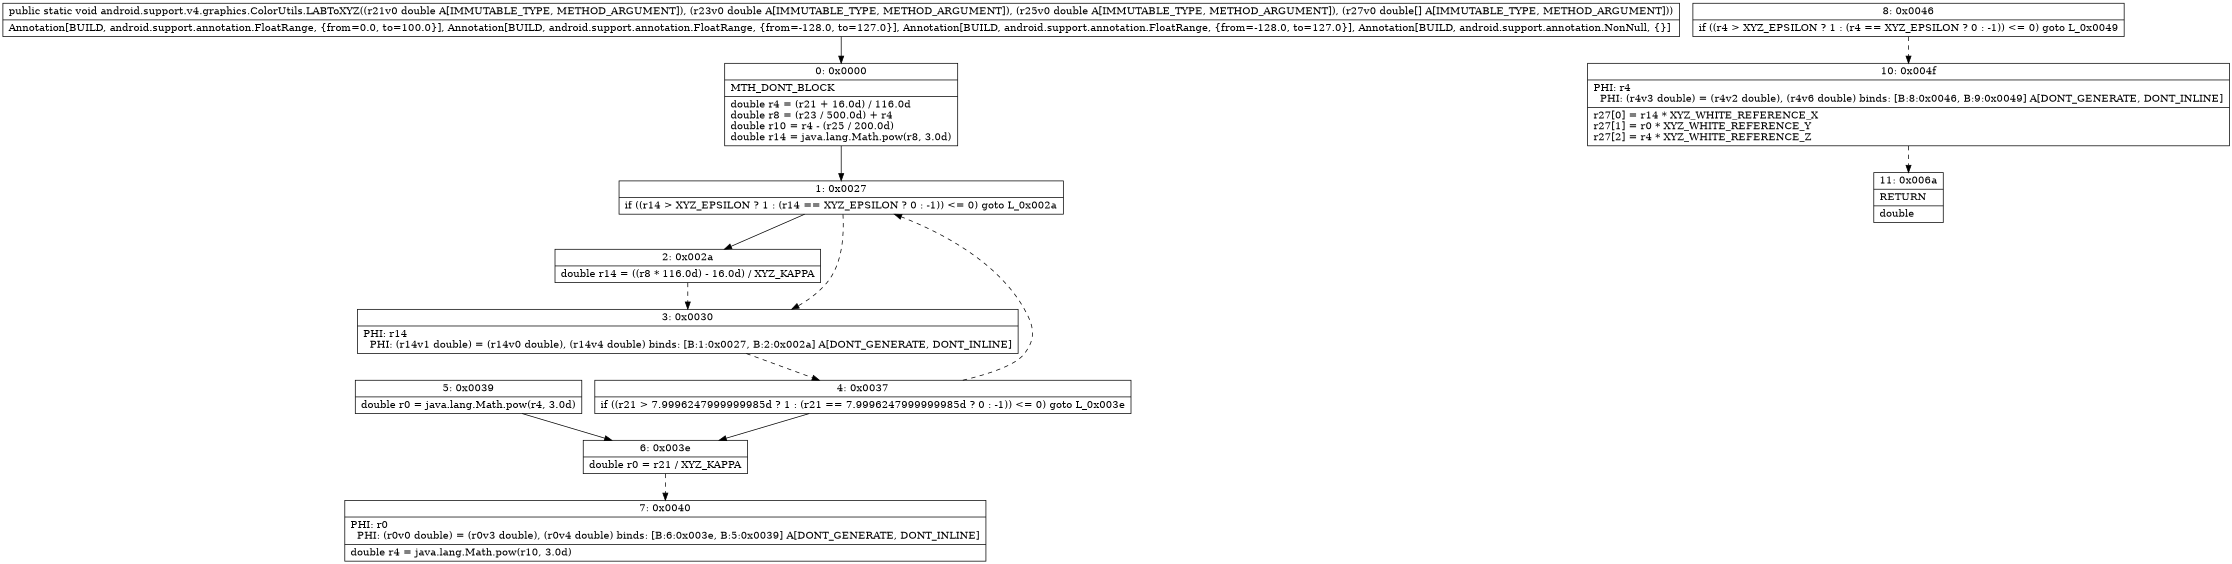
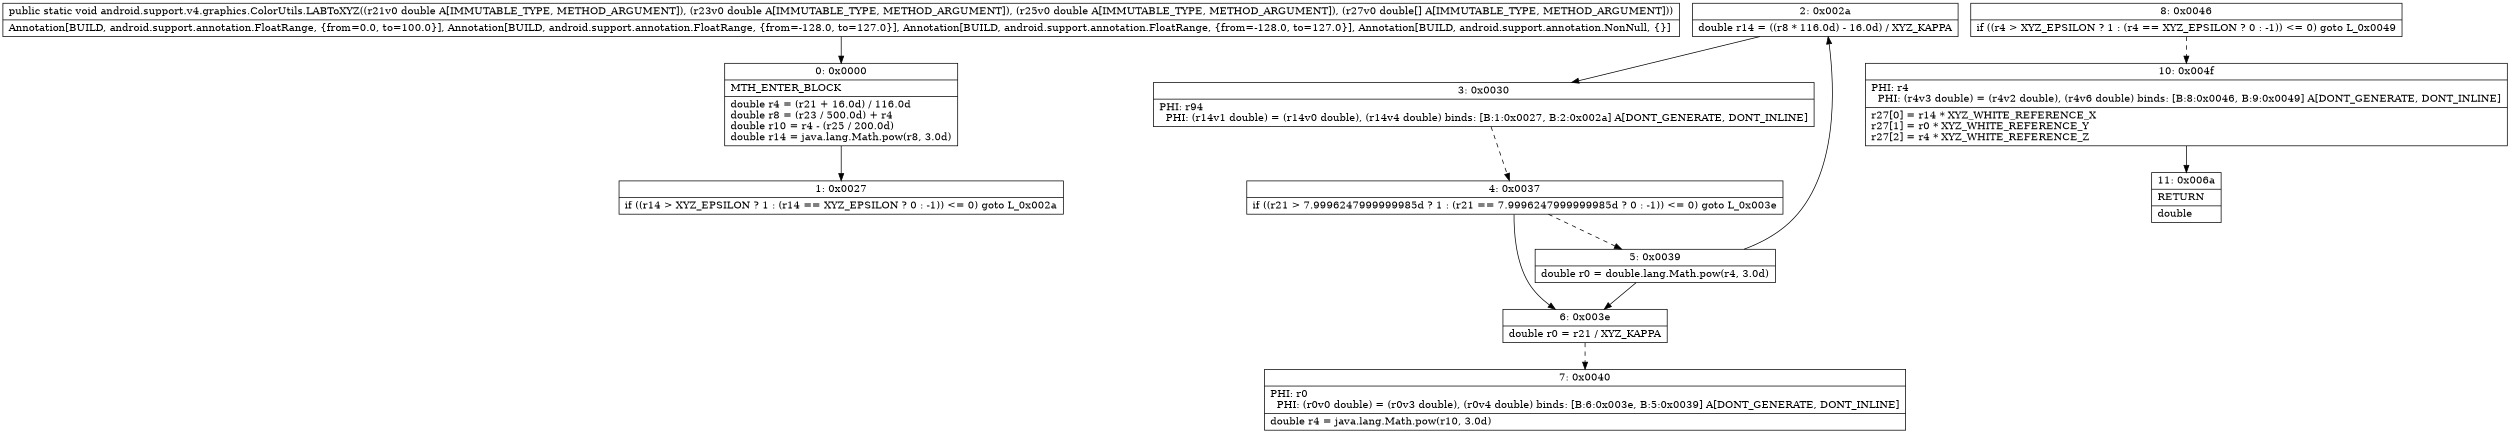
(783, 88) -> (786, 88)
(1909, 156) -> (2186, 156)
(768, 230) -> (1823, 164)
(836, 268) -> none
(688, 292) -> (1669, 59)
(1013, 292) -> (1582, 230)
(387, 334) -> (1183, 107)
(469, 405) -> (1655, 274)
